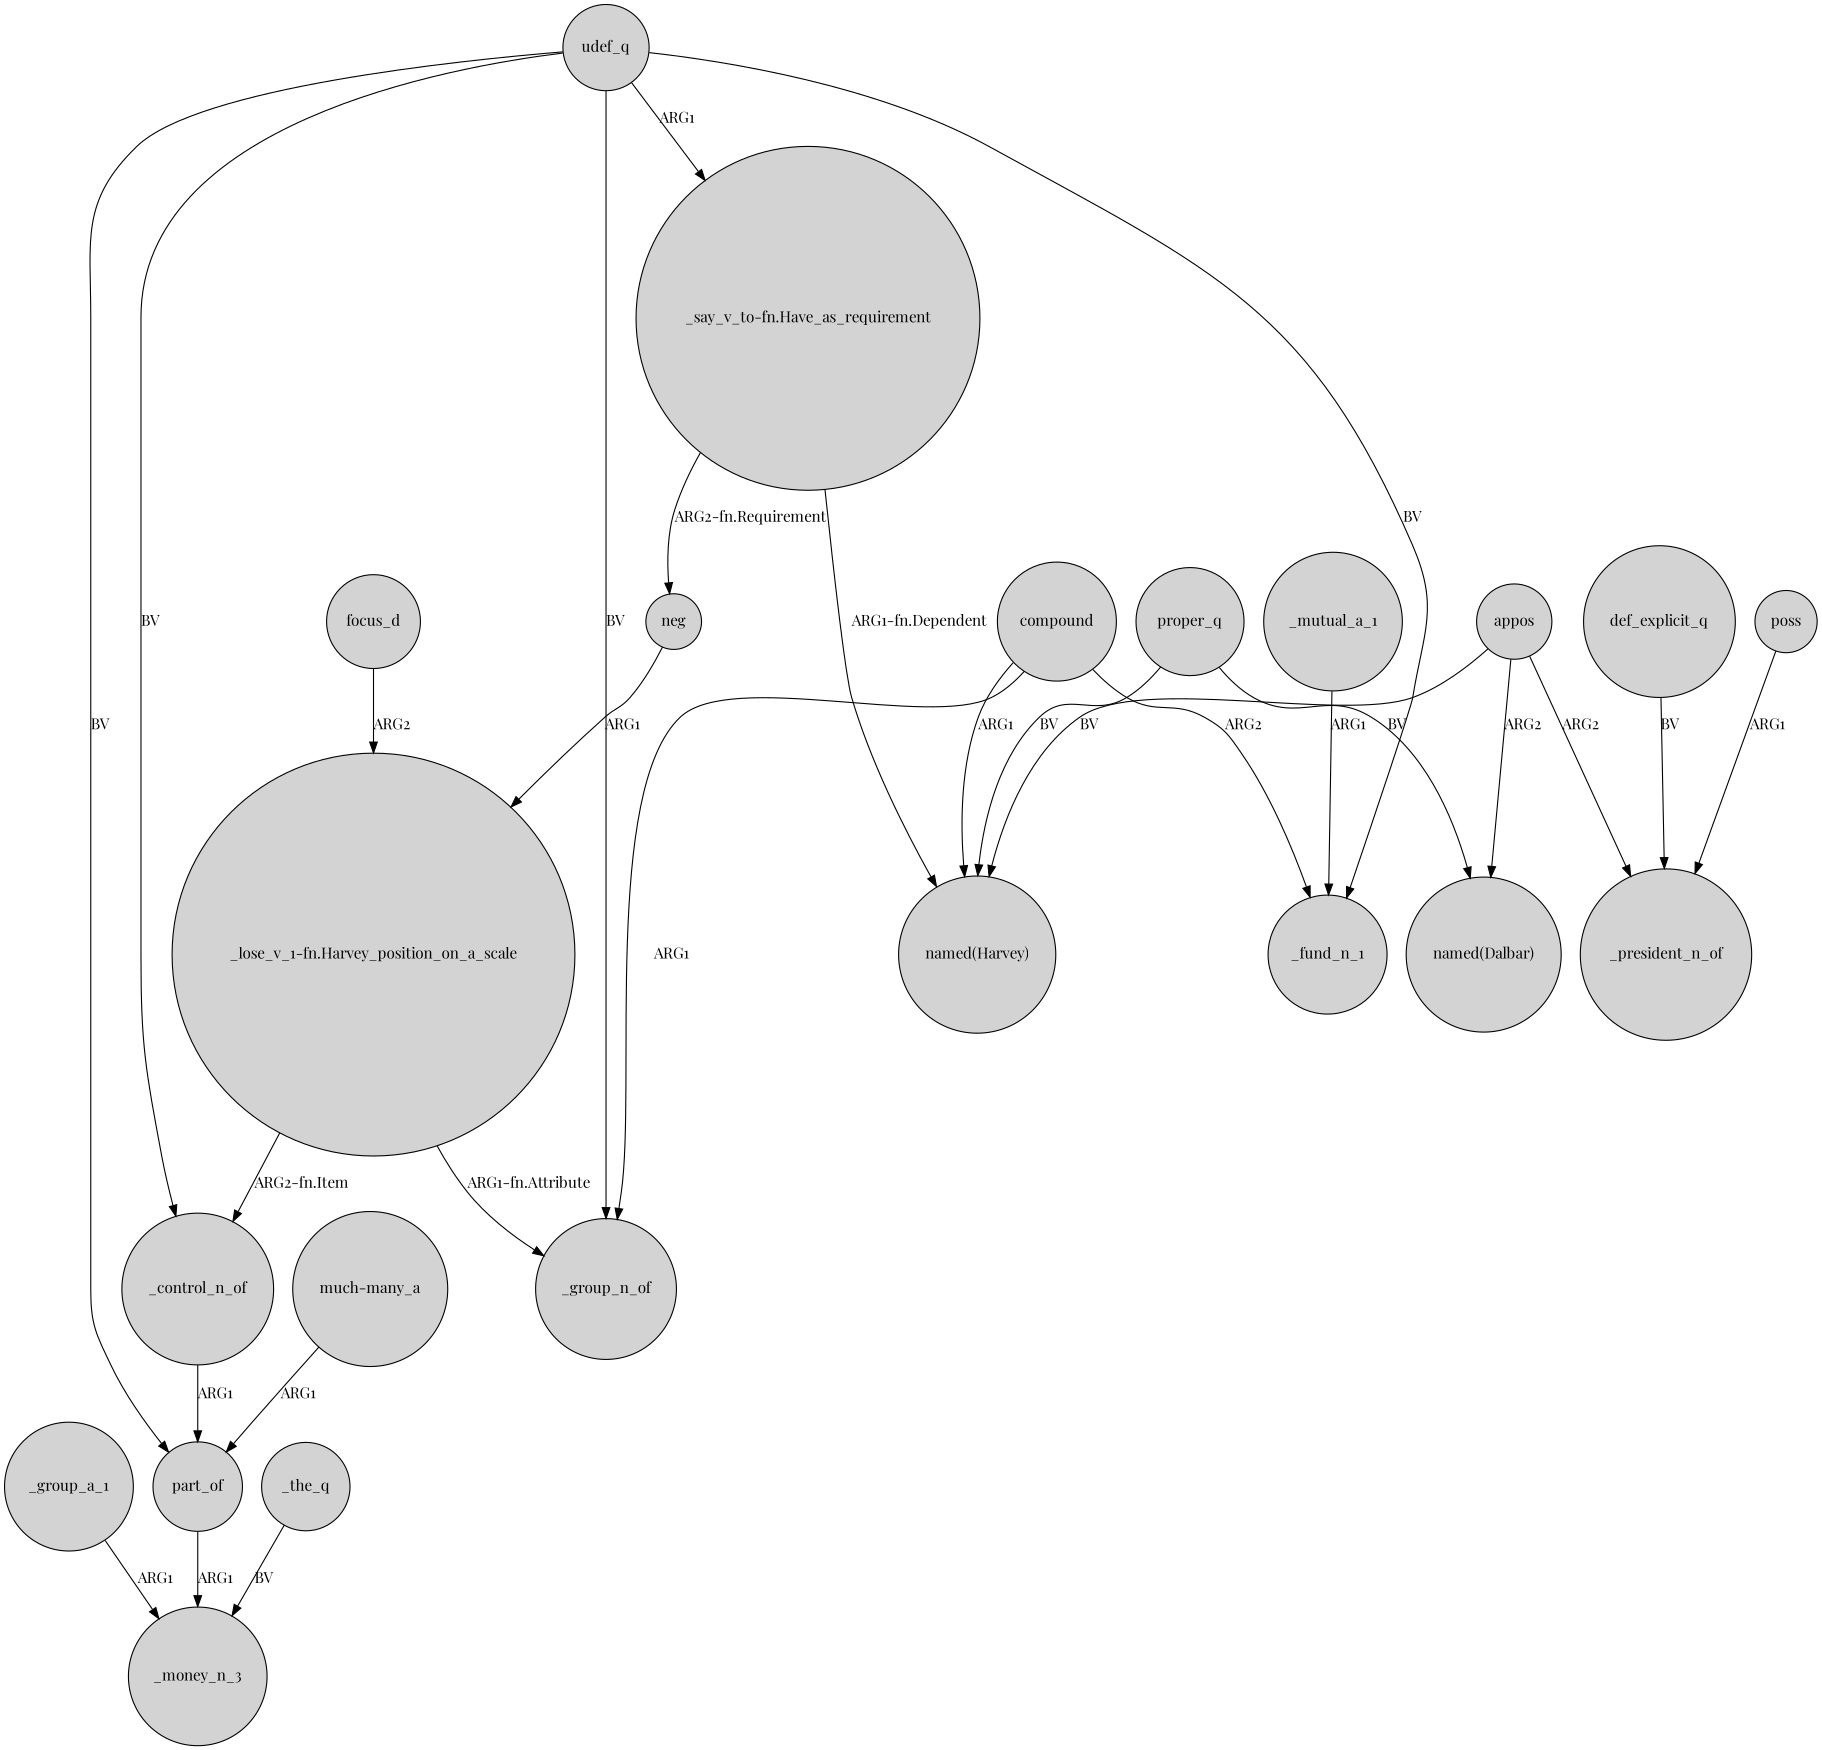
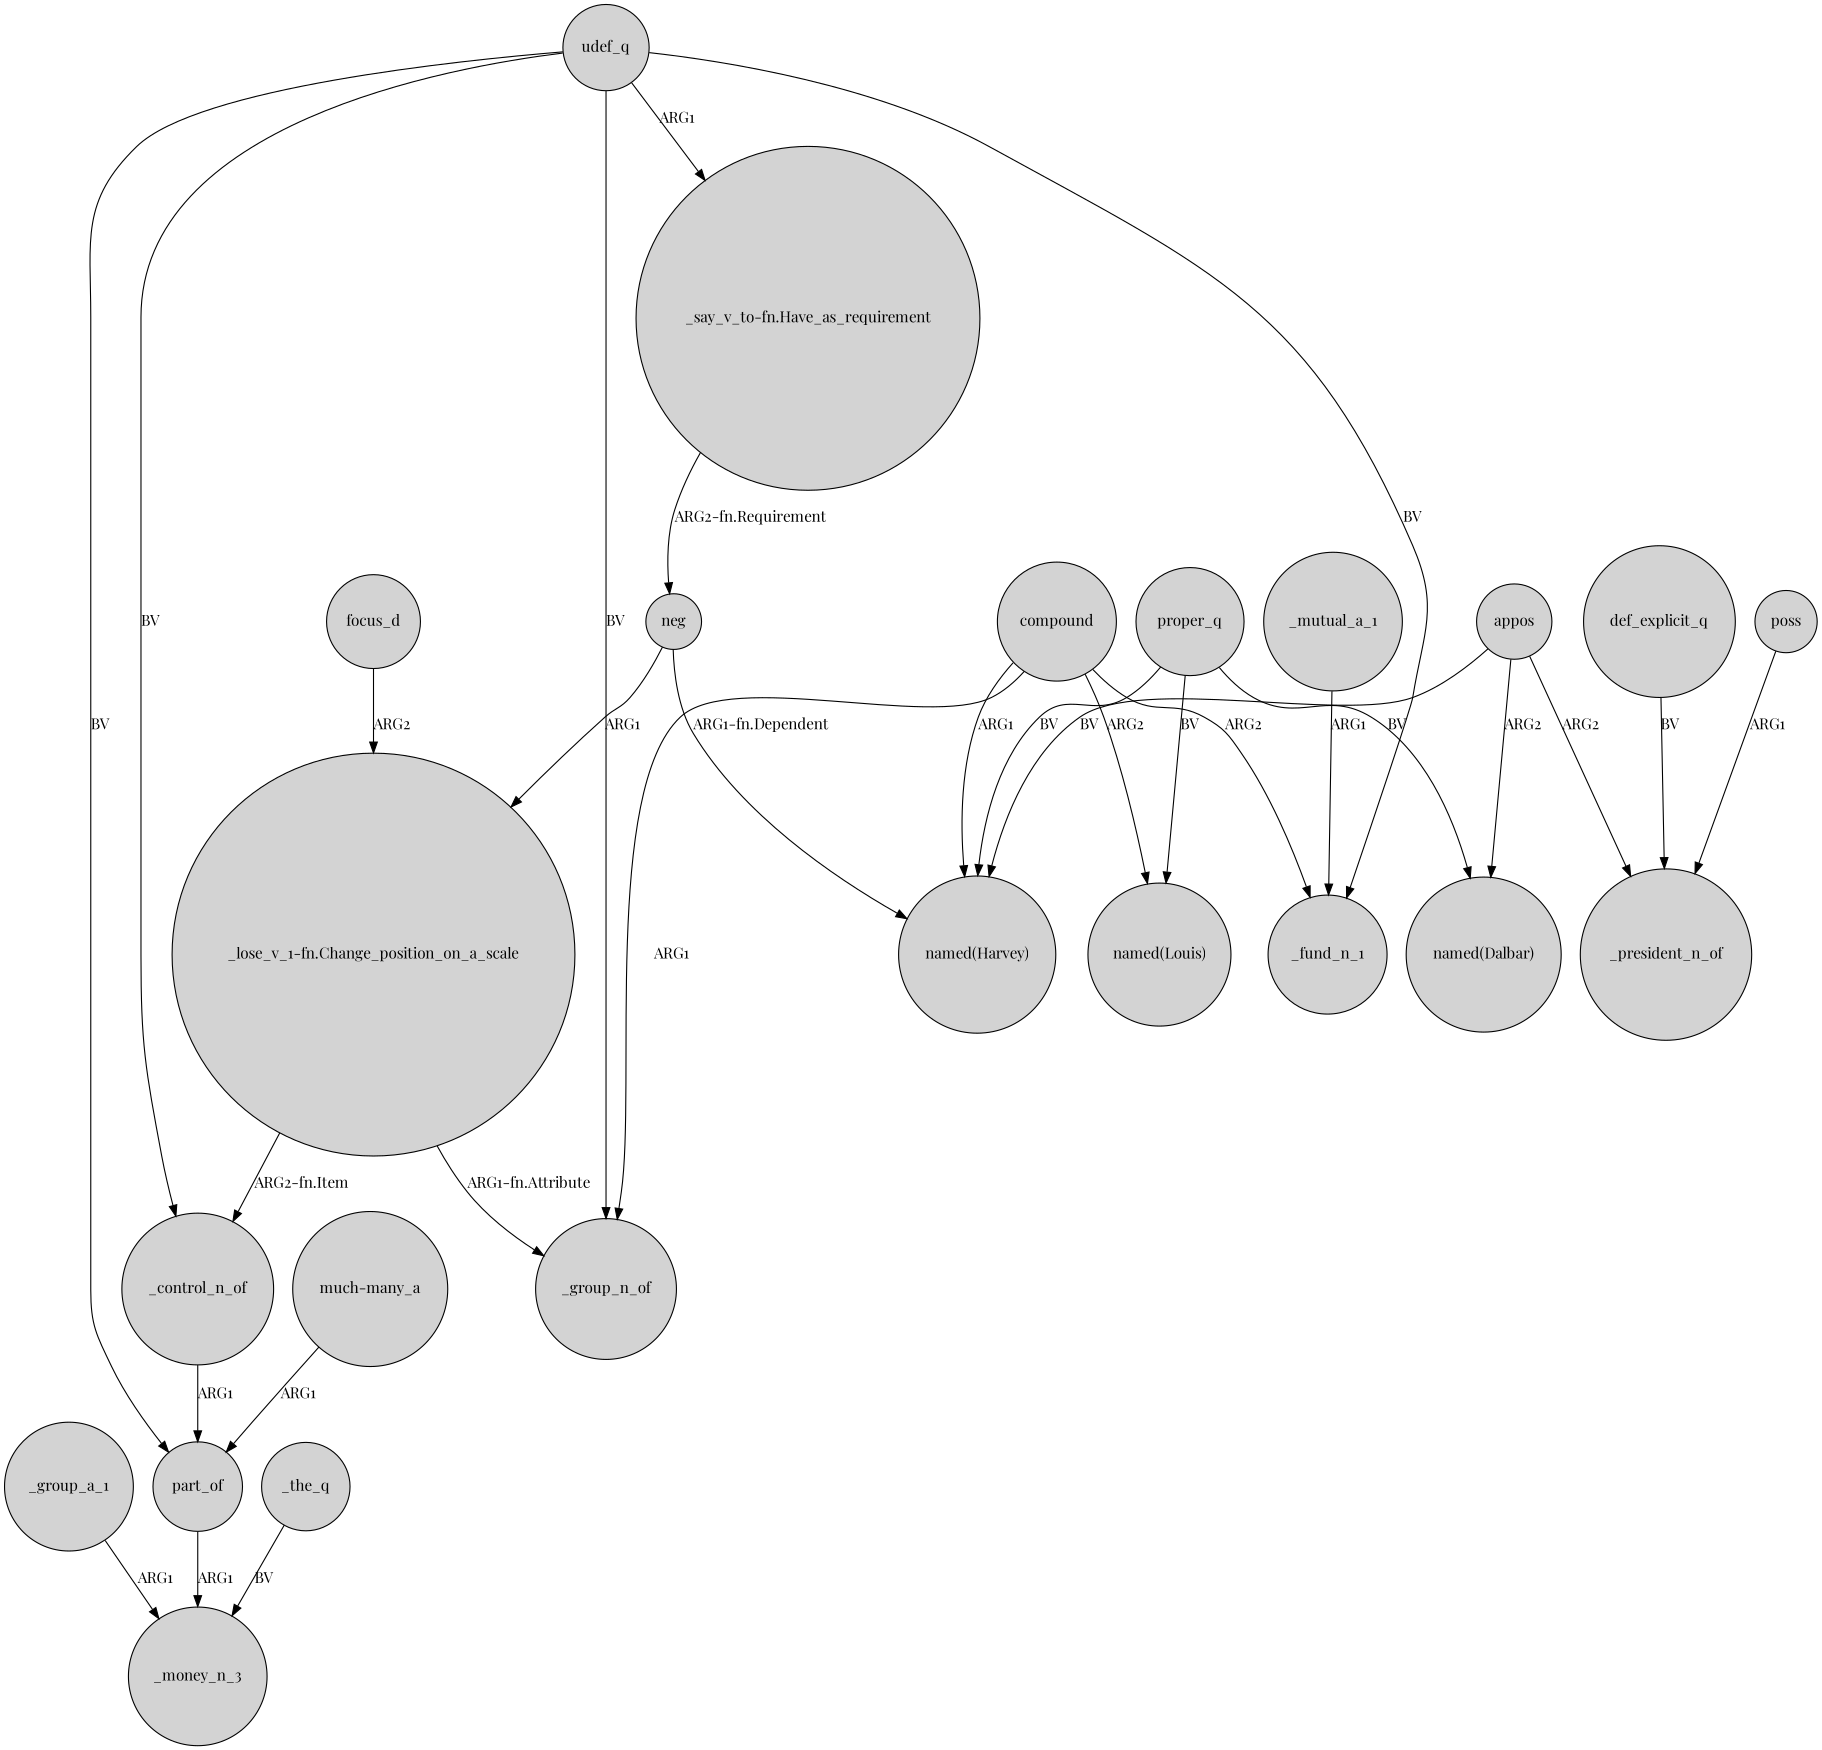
(850, 691) -> (752, 806)
(374, 955) -> (374, 955)
none -> (1159, 955)
